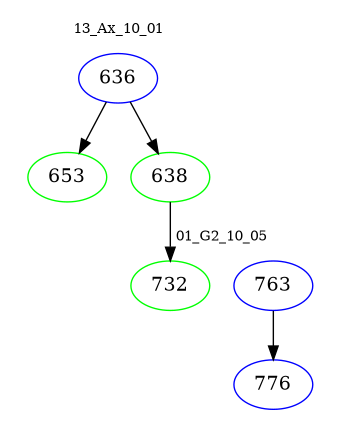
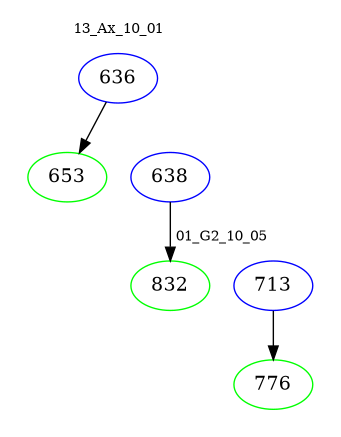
(141, 122) -> none
(170, 177) -> (170, 177)
(170, 286) -> (170, 286)
(273, 286) -> (273, 286)
(273, 385) -> (273, 385)
